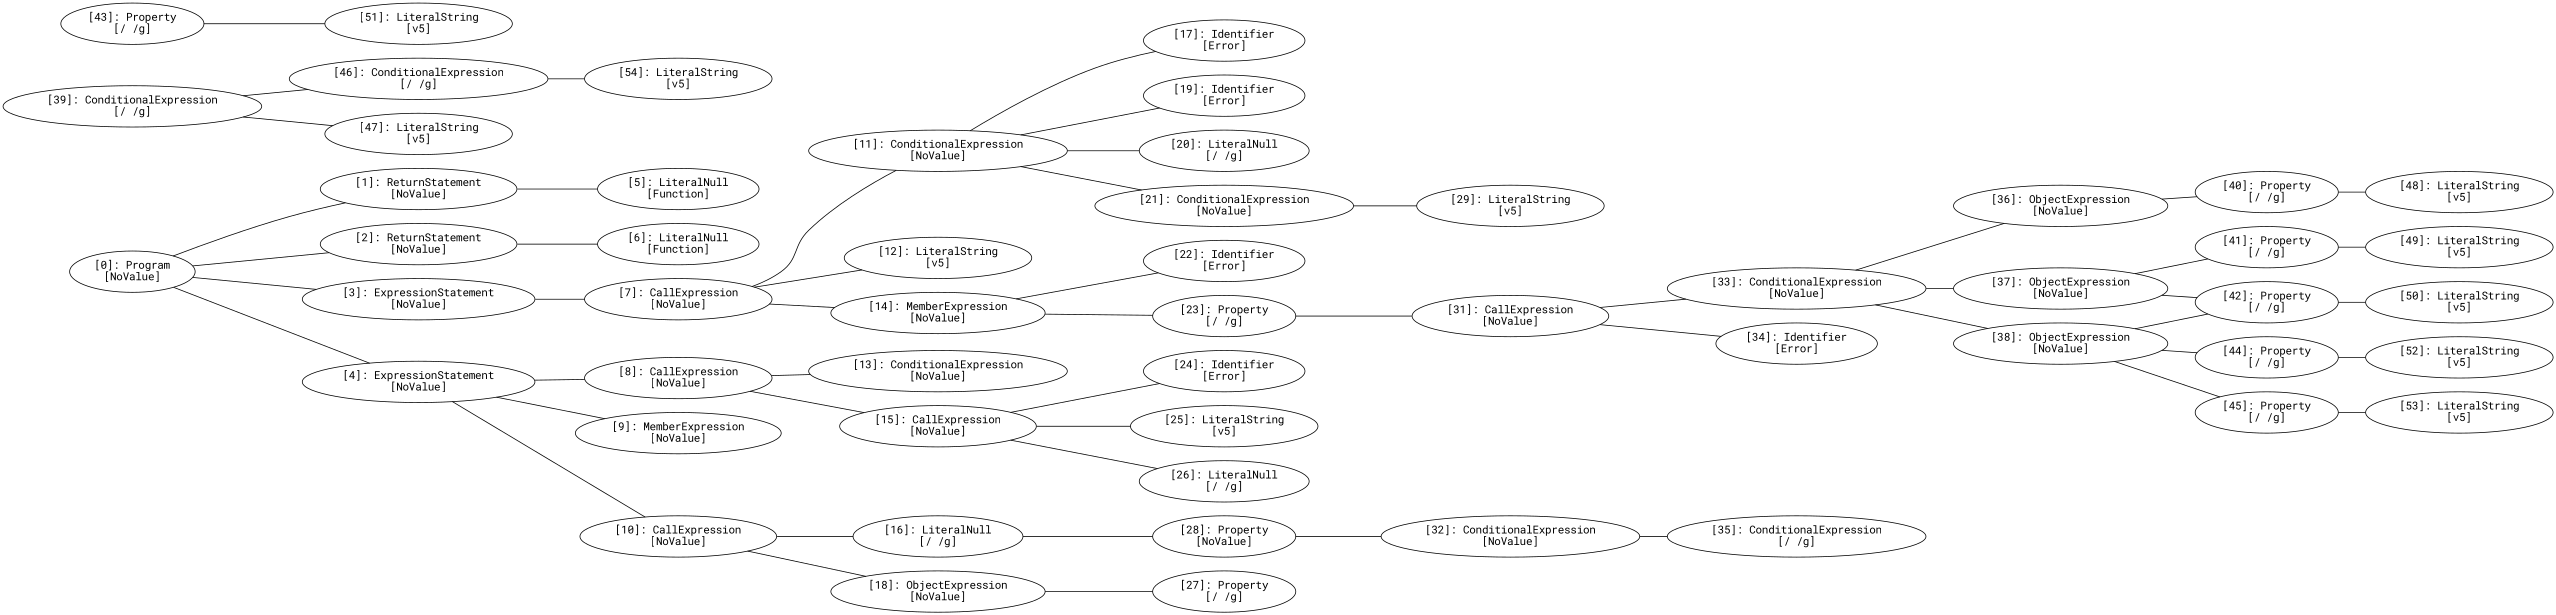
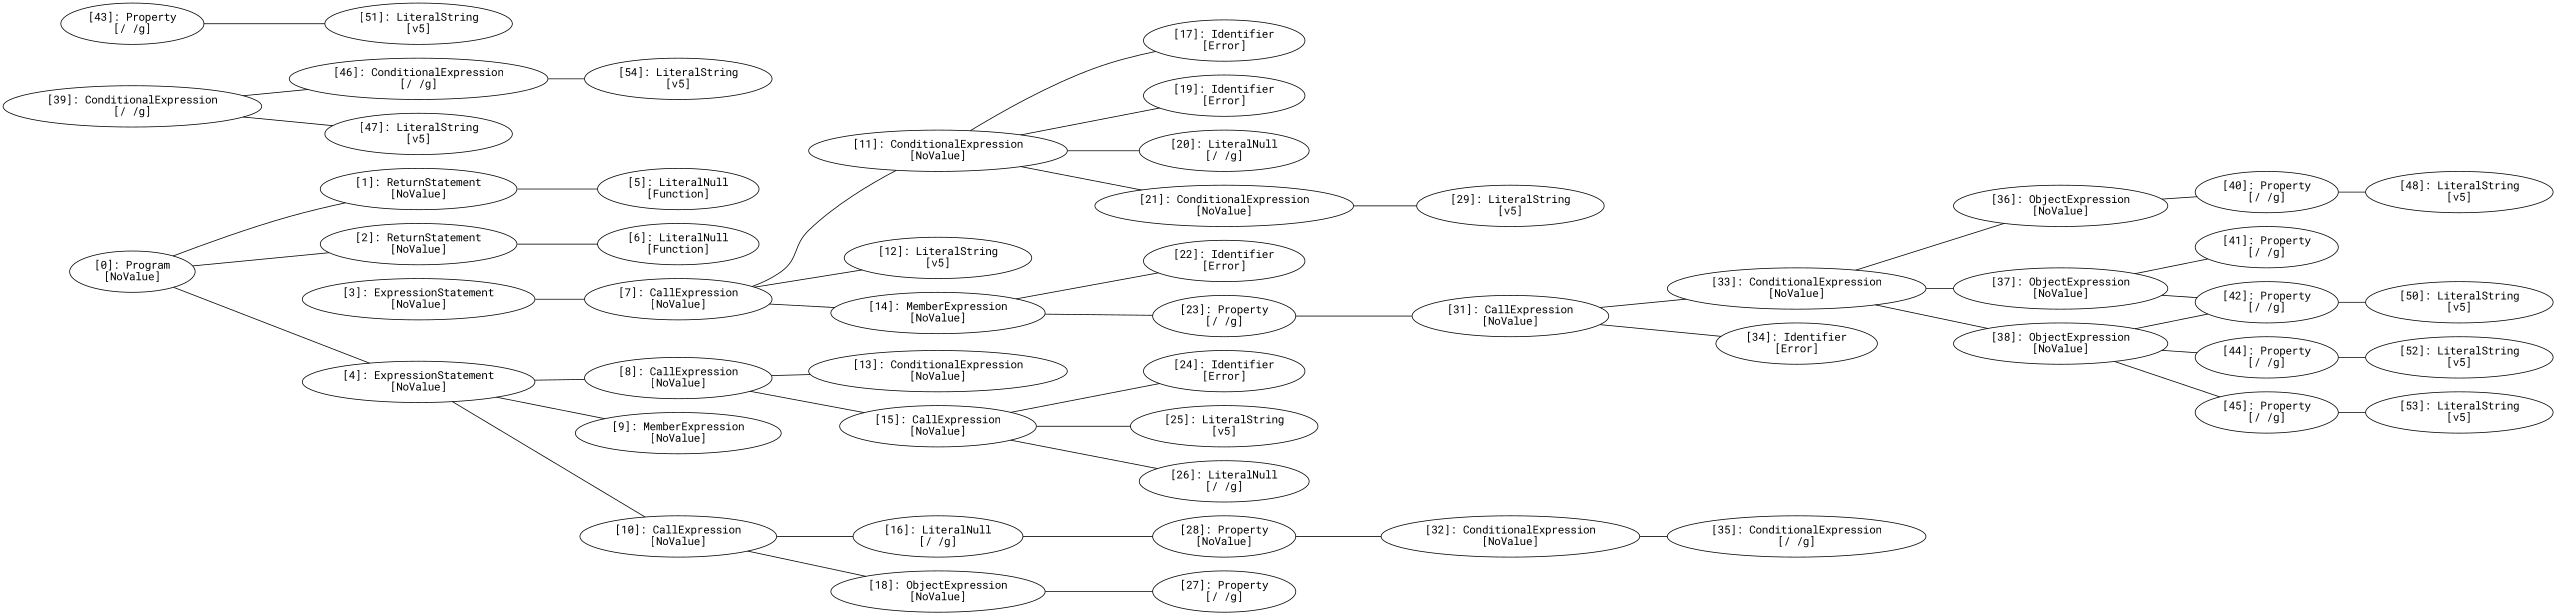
(2459, 247) -> none
(255, 283) -> none
